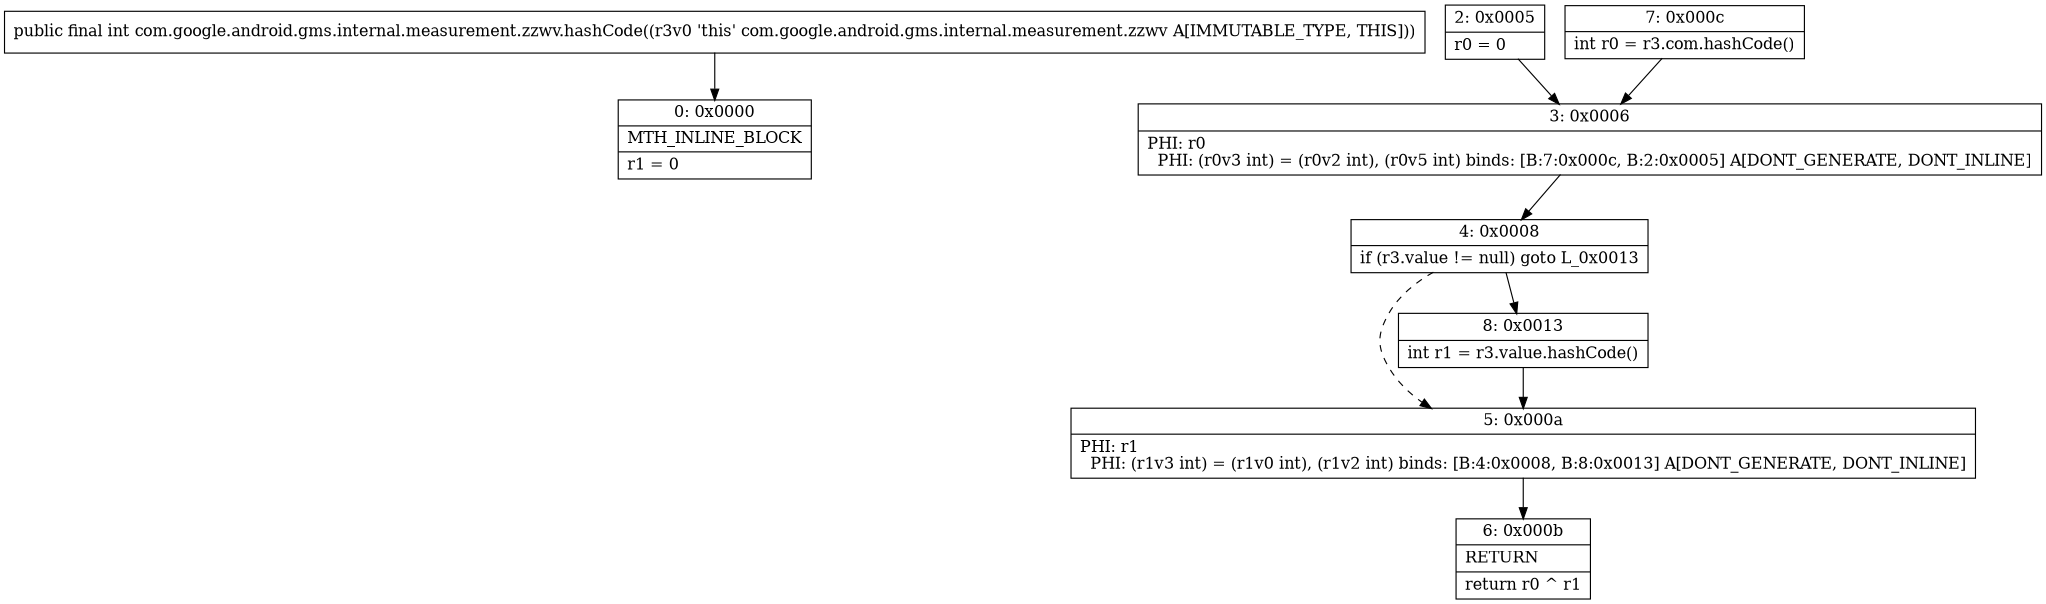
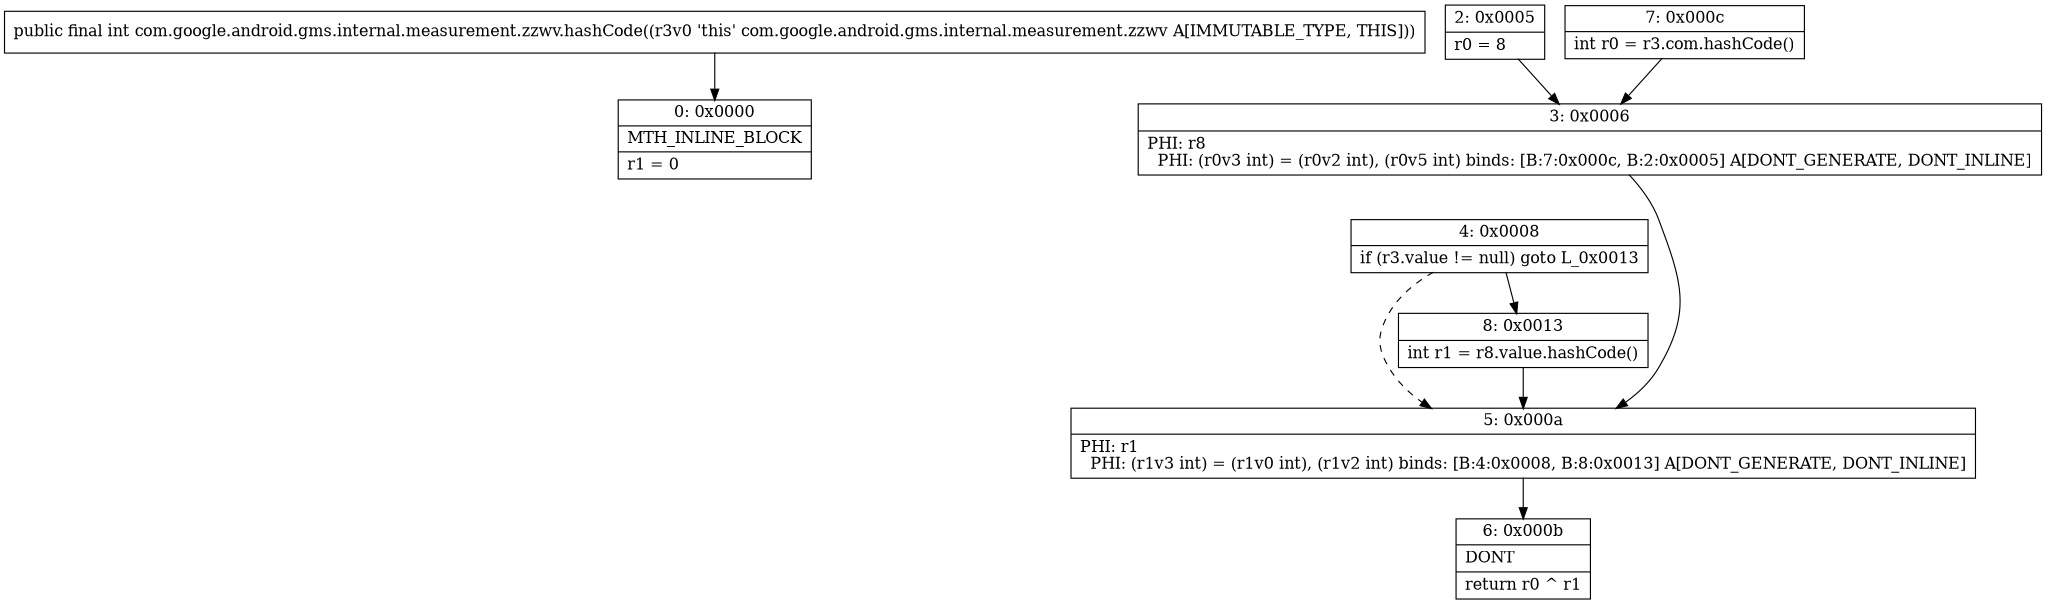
(1480, 45) -> (1480, 45)
(1179, 144) -> (1179, 144)
(1545, 193) -> (1679, 291)
(1523, 353) -> (1523, 353)
(1502, 558) -> (1490, 558)
